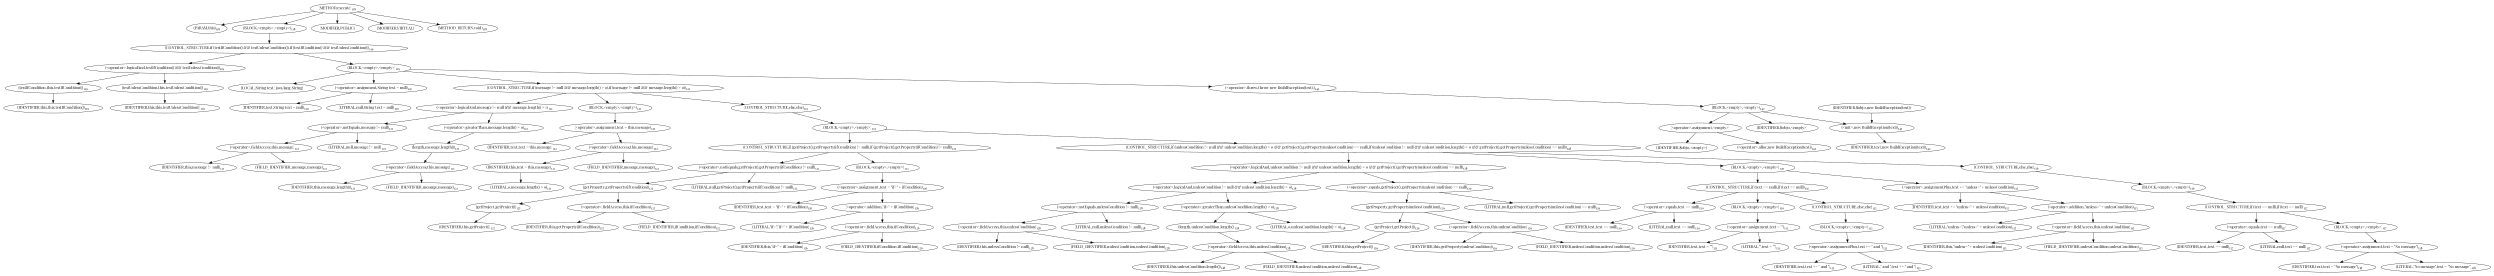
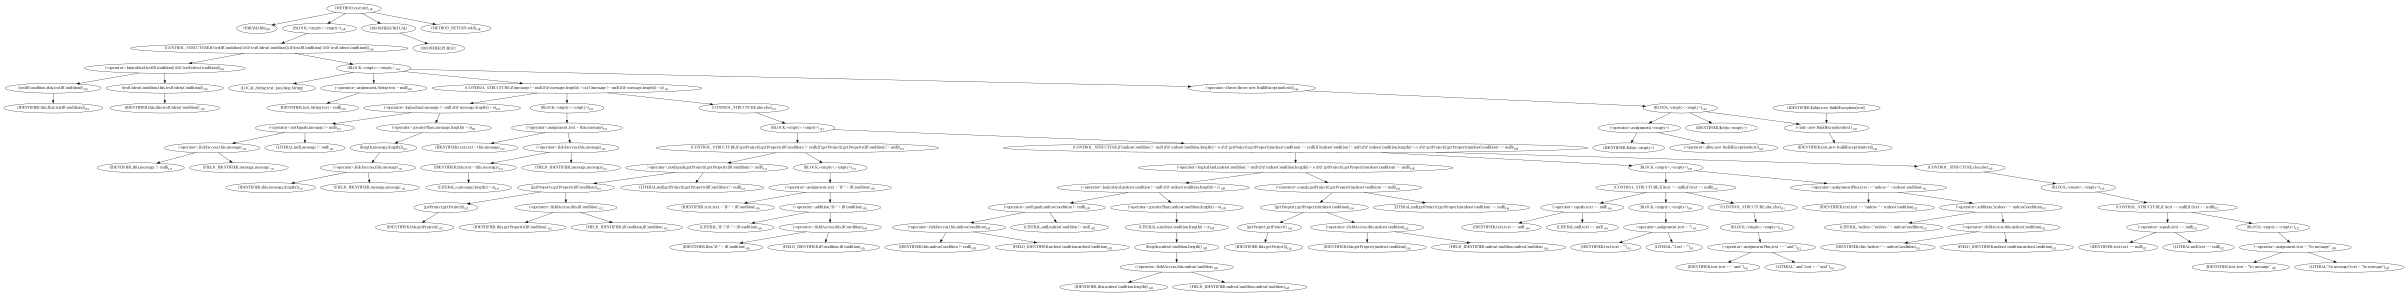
(337, 17) -> (412, 38)
(369, 108) -> none
(1220, 217) -> (1177, 236)
